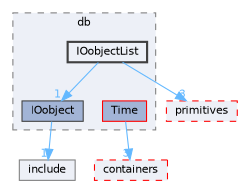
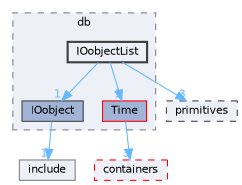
none -> (114, 76)
(202, 111) -> (202, 111)
